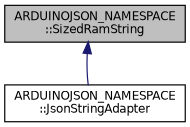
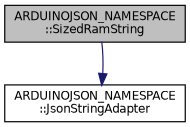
(87, 70) -> (103, 58)
